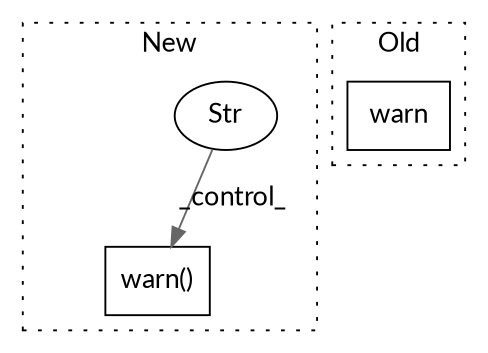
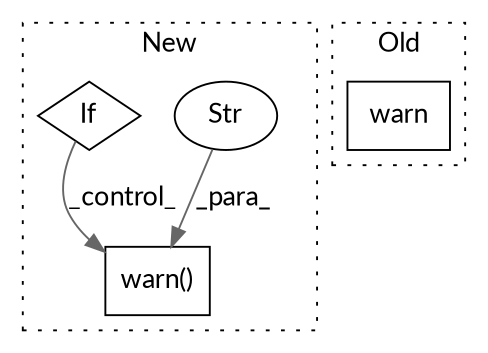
none -> (89, 116)
(234, 198) -> (234, 198)
